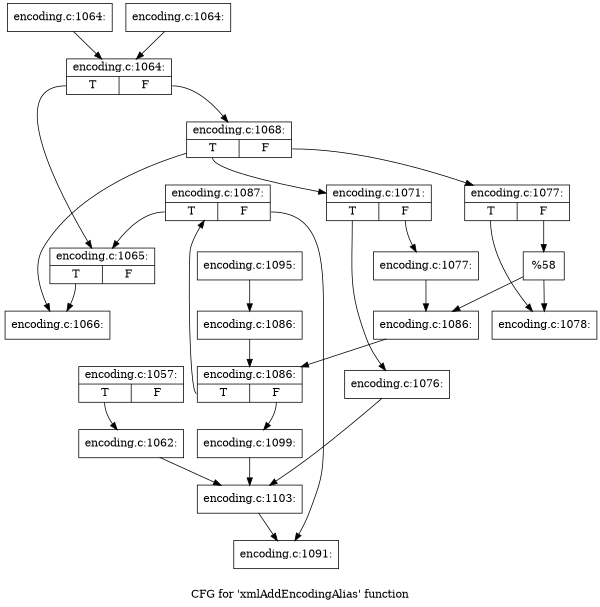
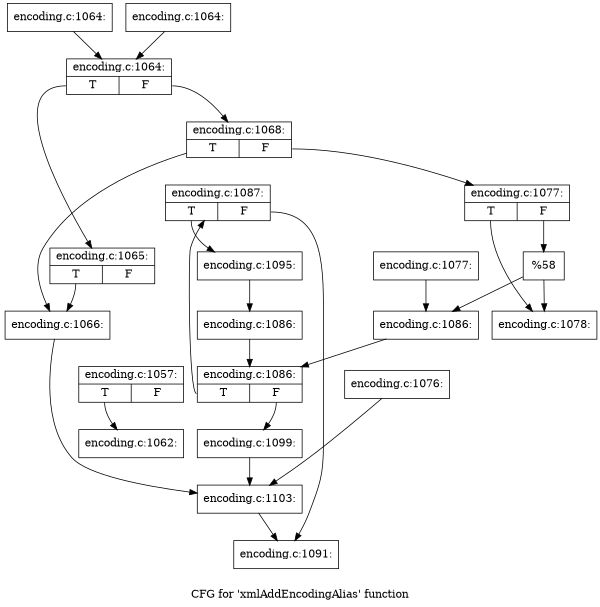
(379, 203) -> none
(138, 222) -> (199, 240)
(187, 470) -> (72, 458)
